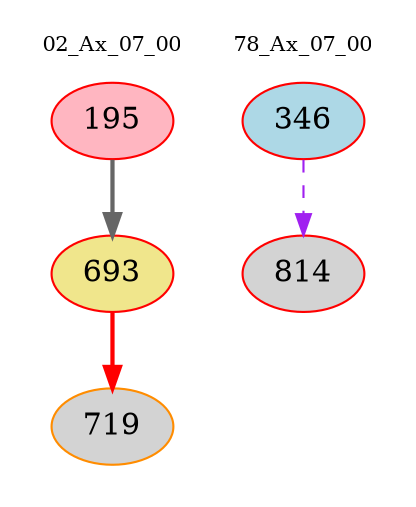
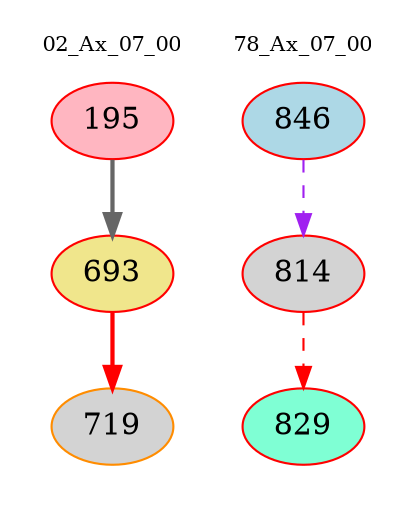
(303, 121) -> (303, 121)
none -> (303, 427)
